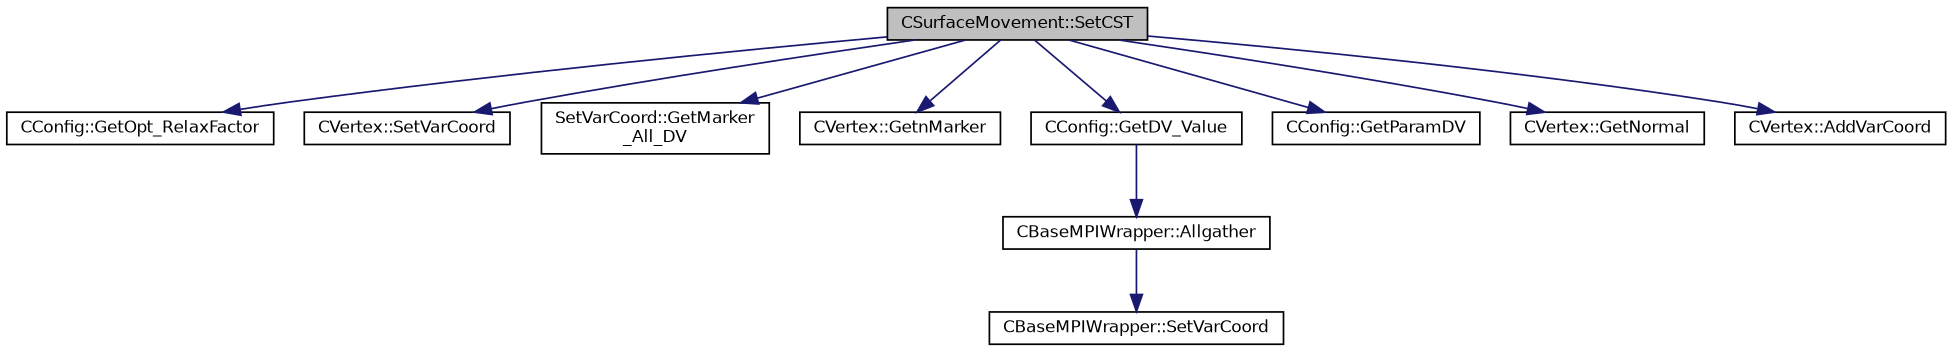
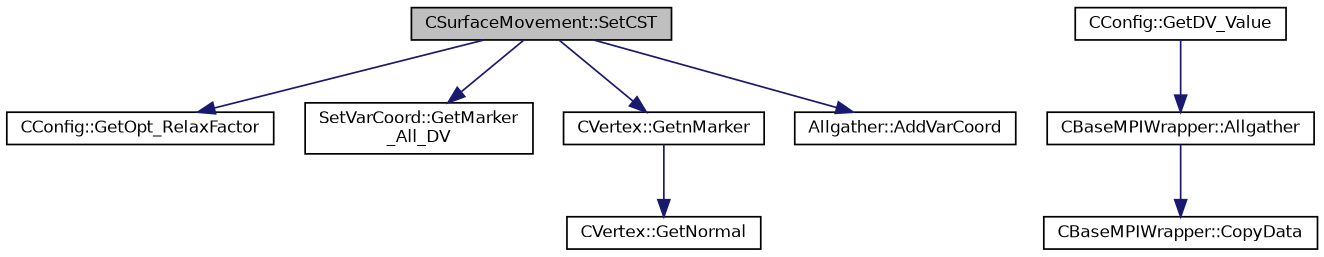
(1070, 71) -> none
(1324, 72) -> (664, 172)
(407, 128) -> none
(1376, 128) -> none
(1840, 128) -> (905, 128)
(1136, 328) -> (1181, 233)
